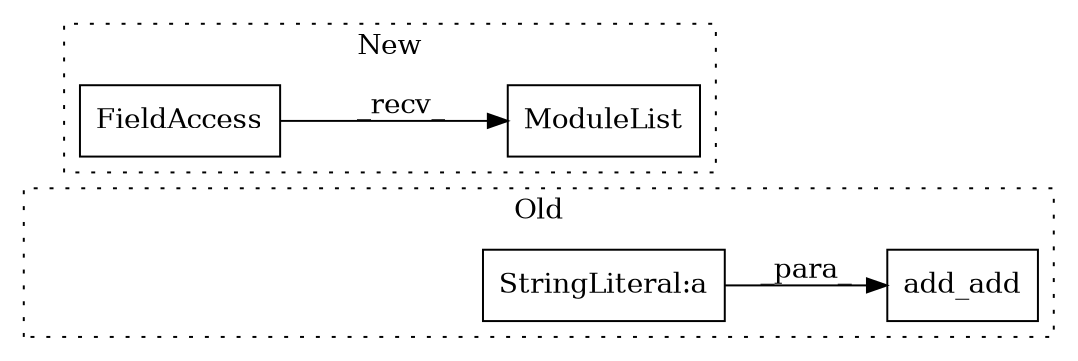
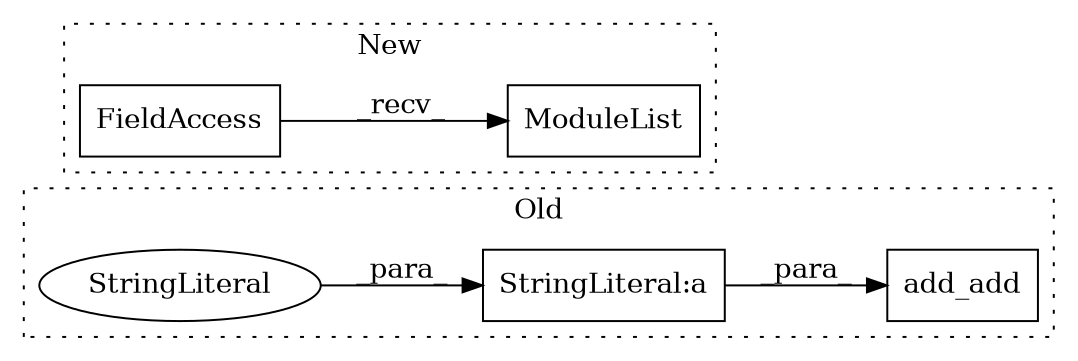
none -> (180, 285)
